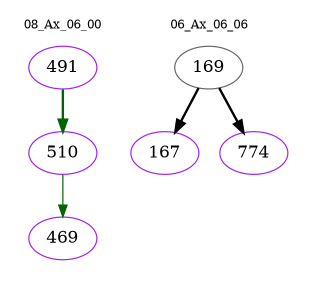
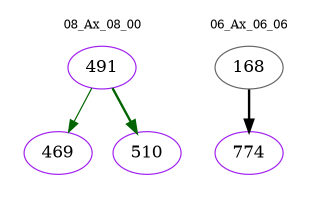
(63, 26) -> (103, 26)
(209, 68) -> (249, 68)
(165, 153) -> none
(63, 190) -> (83, 105)
